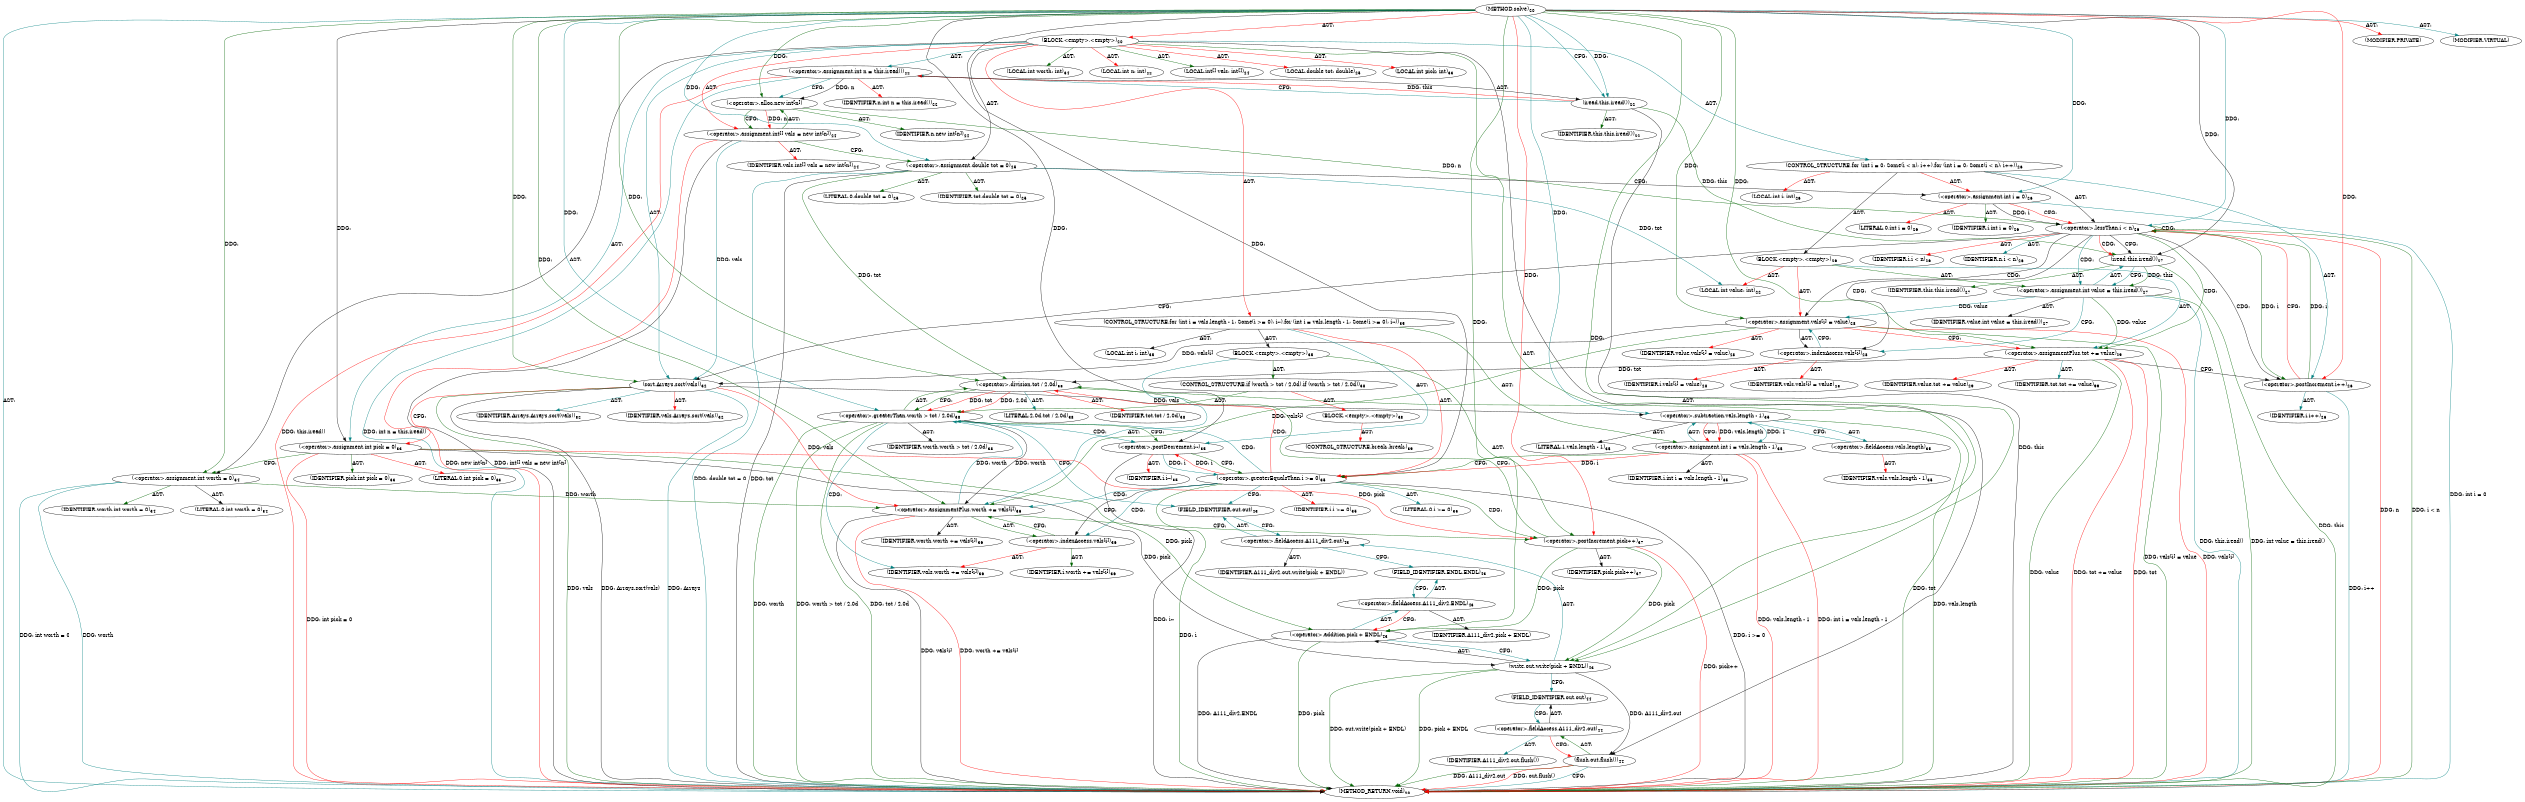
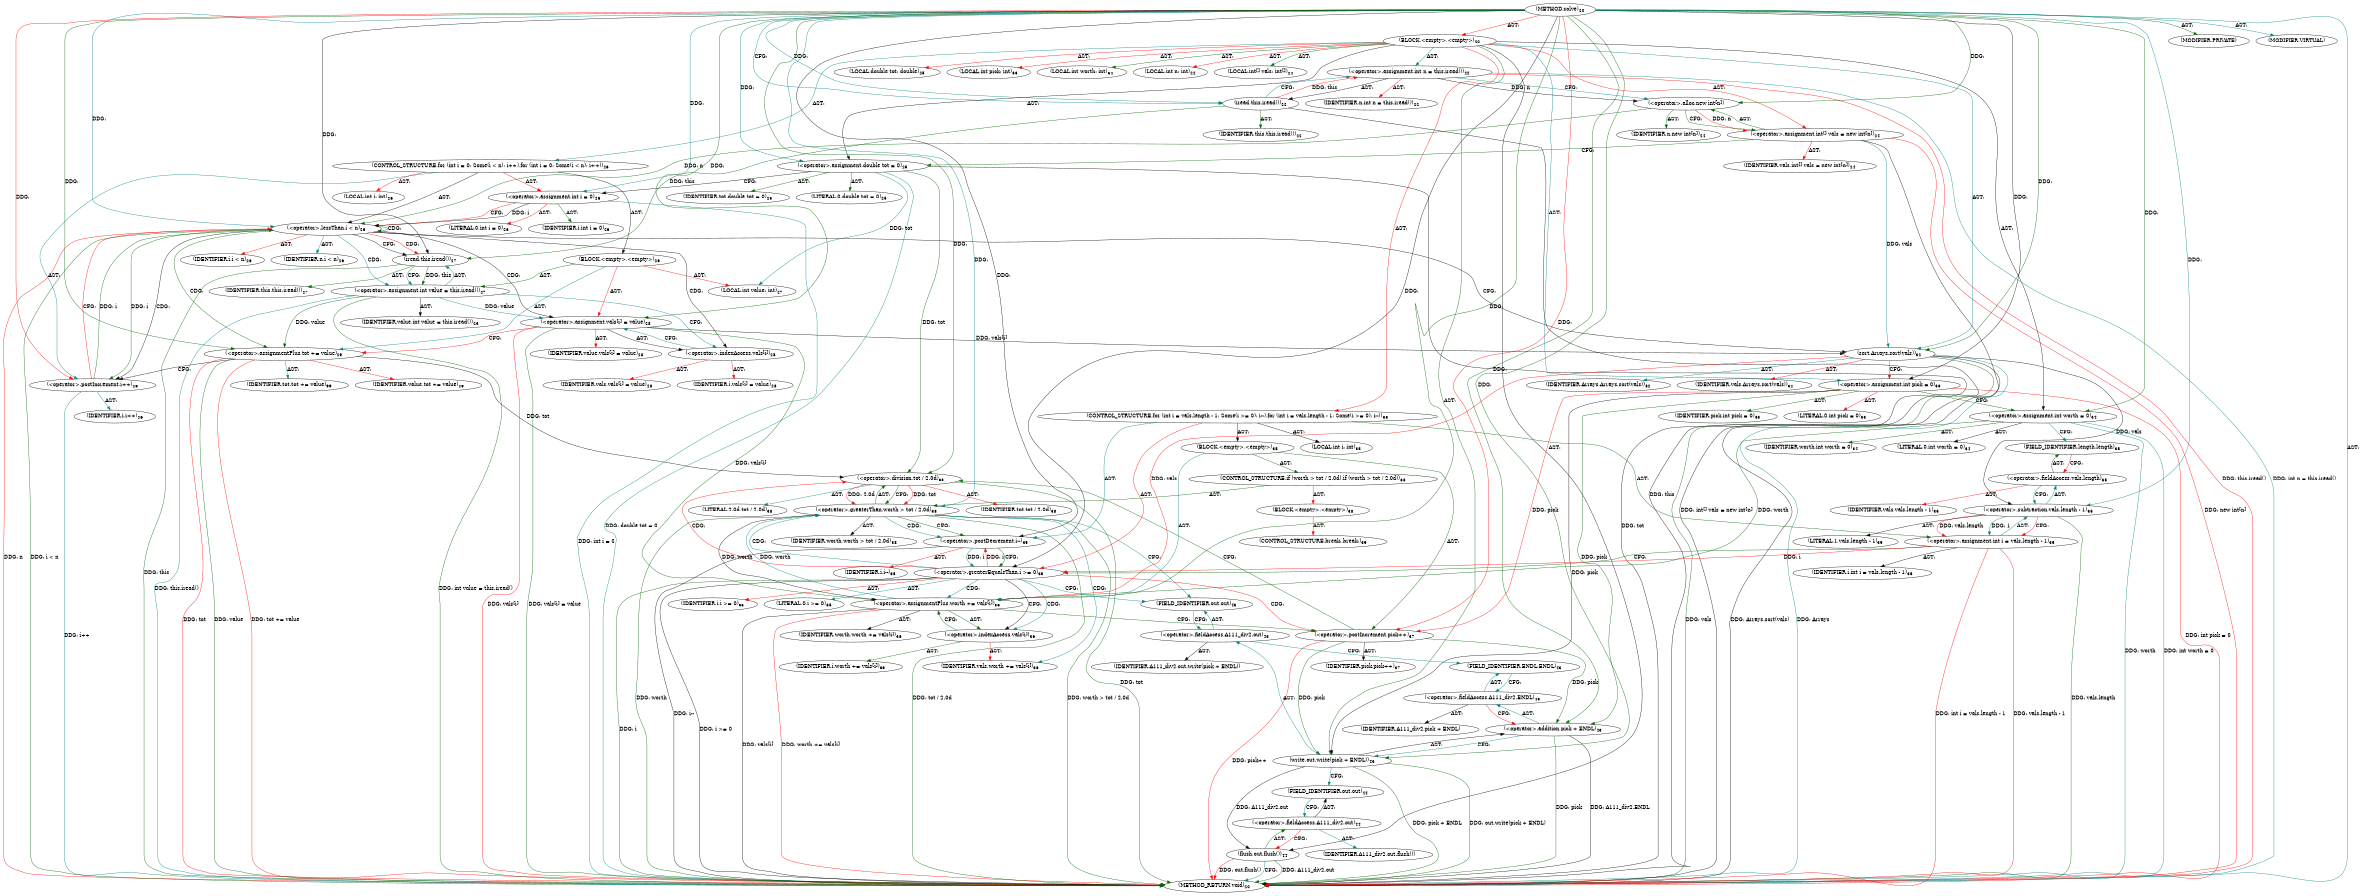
(1963, 14) -> (1896, 12)
(1758, 291) -> (780, 291)
(2046, 322) -> (476, 322)
none -> (2072, 448)
(1440, 494) -> (1192, 584)
